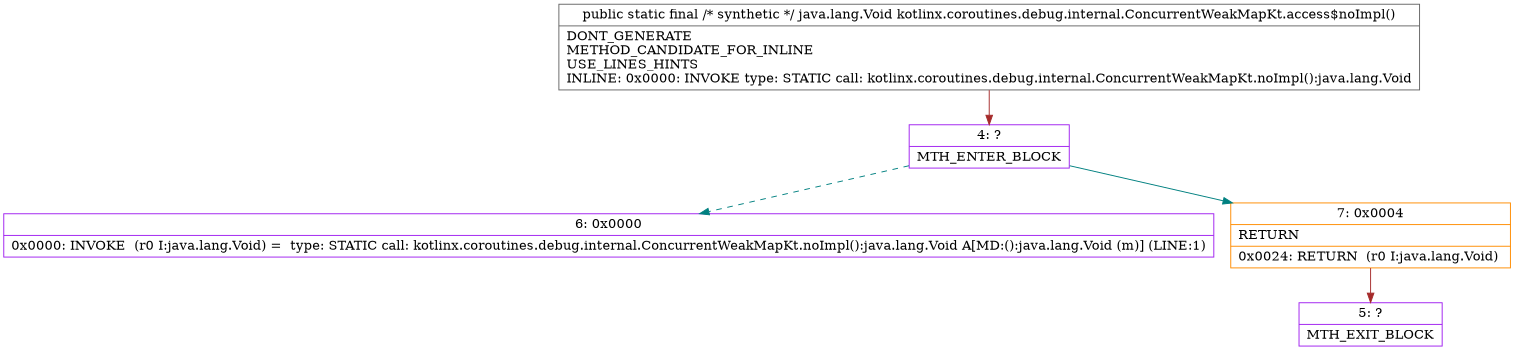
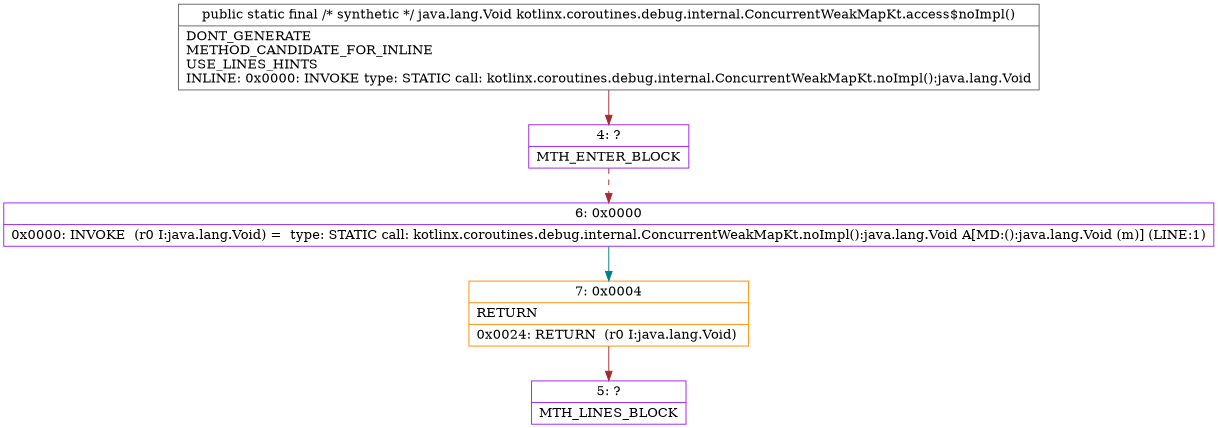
(1146, 183) -> (609, 259)
(809, 189) -> (609, 181)
(1371, 335) -> (609, 413)
